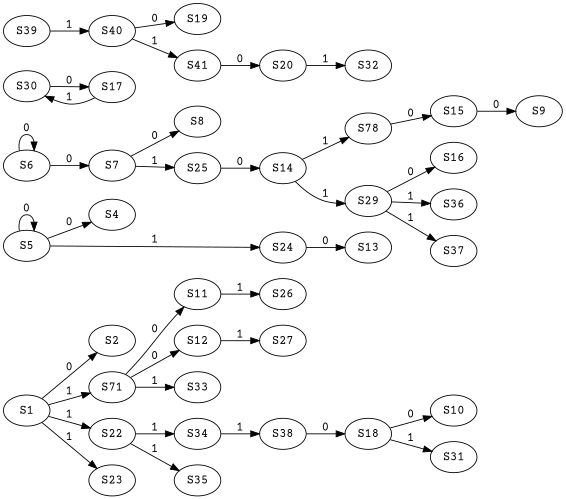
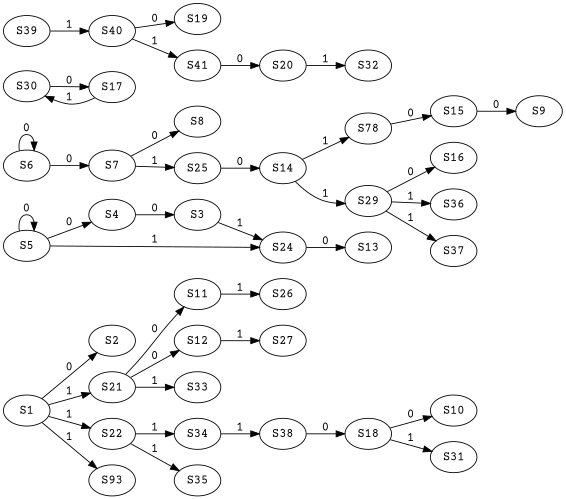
none -> (198, 215)
(112, 387) -> (112, 387)
(112, 480) -> (112, 480)
